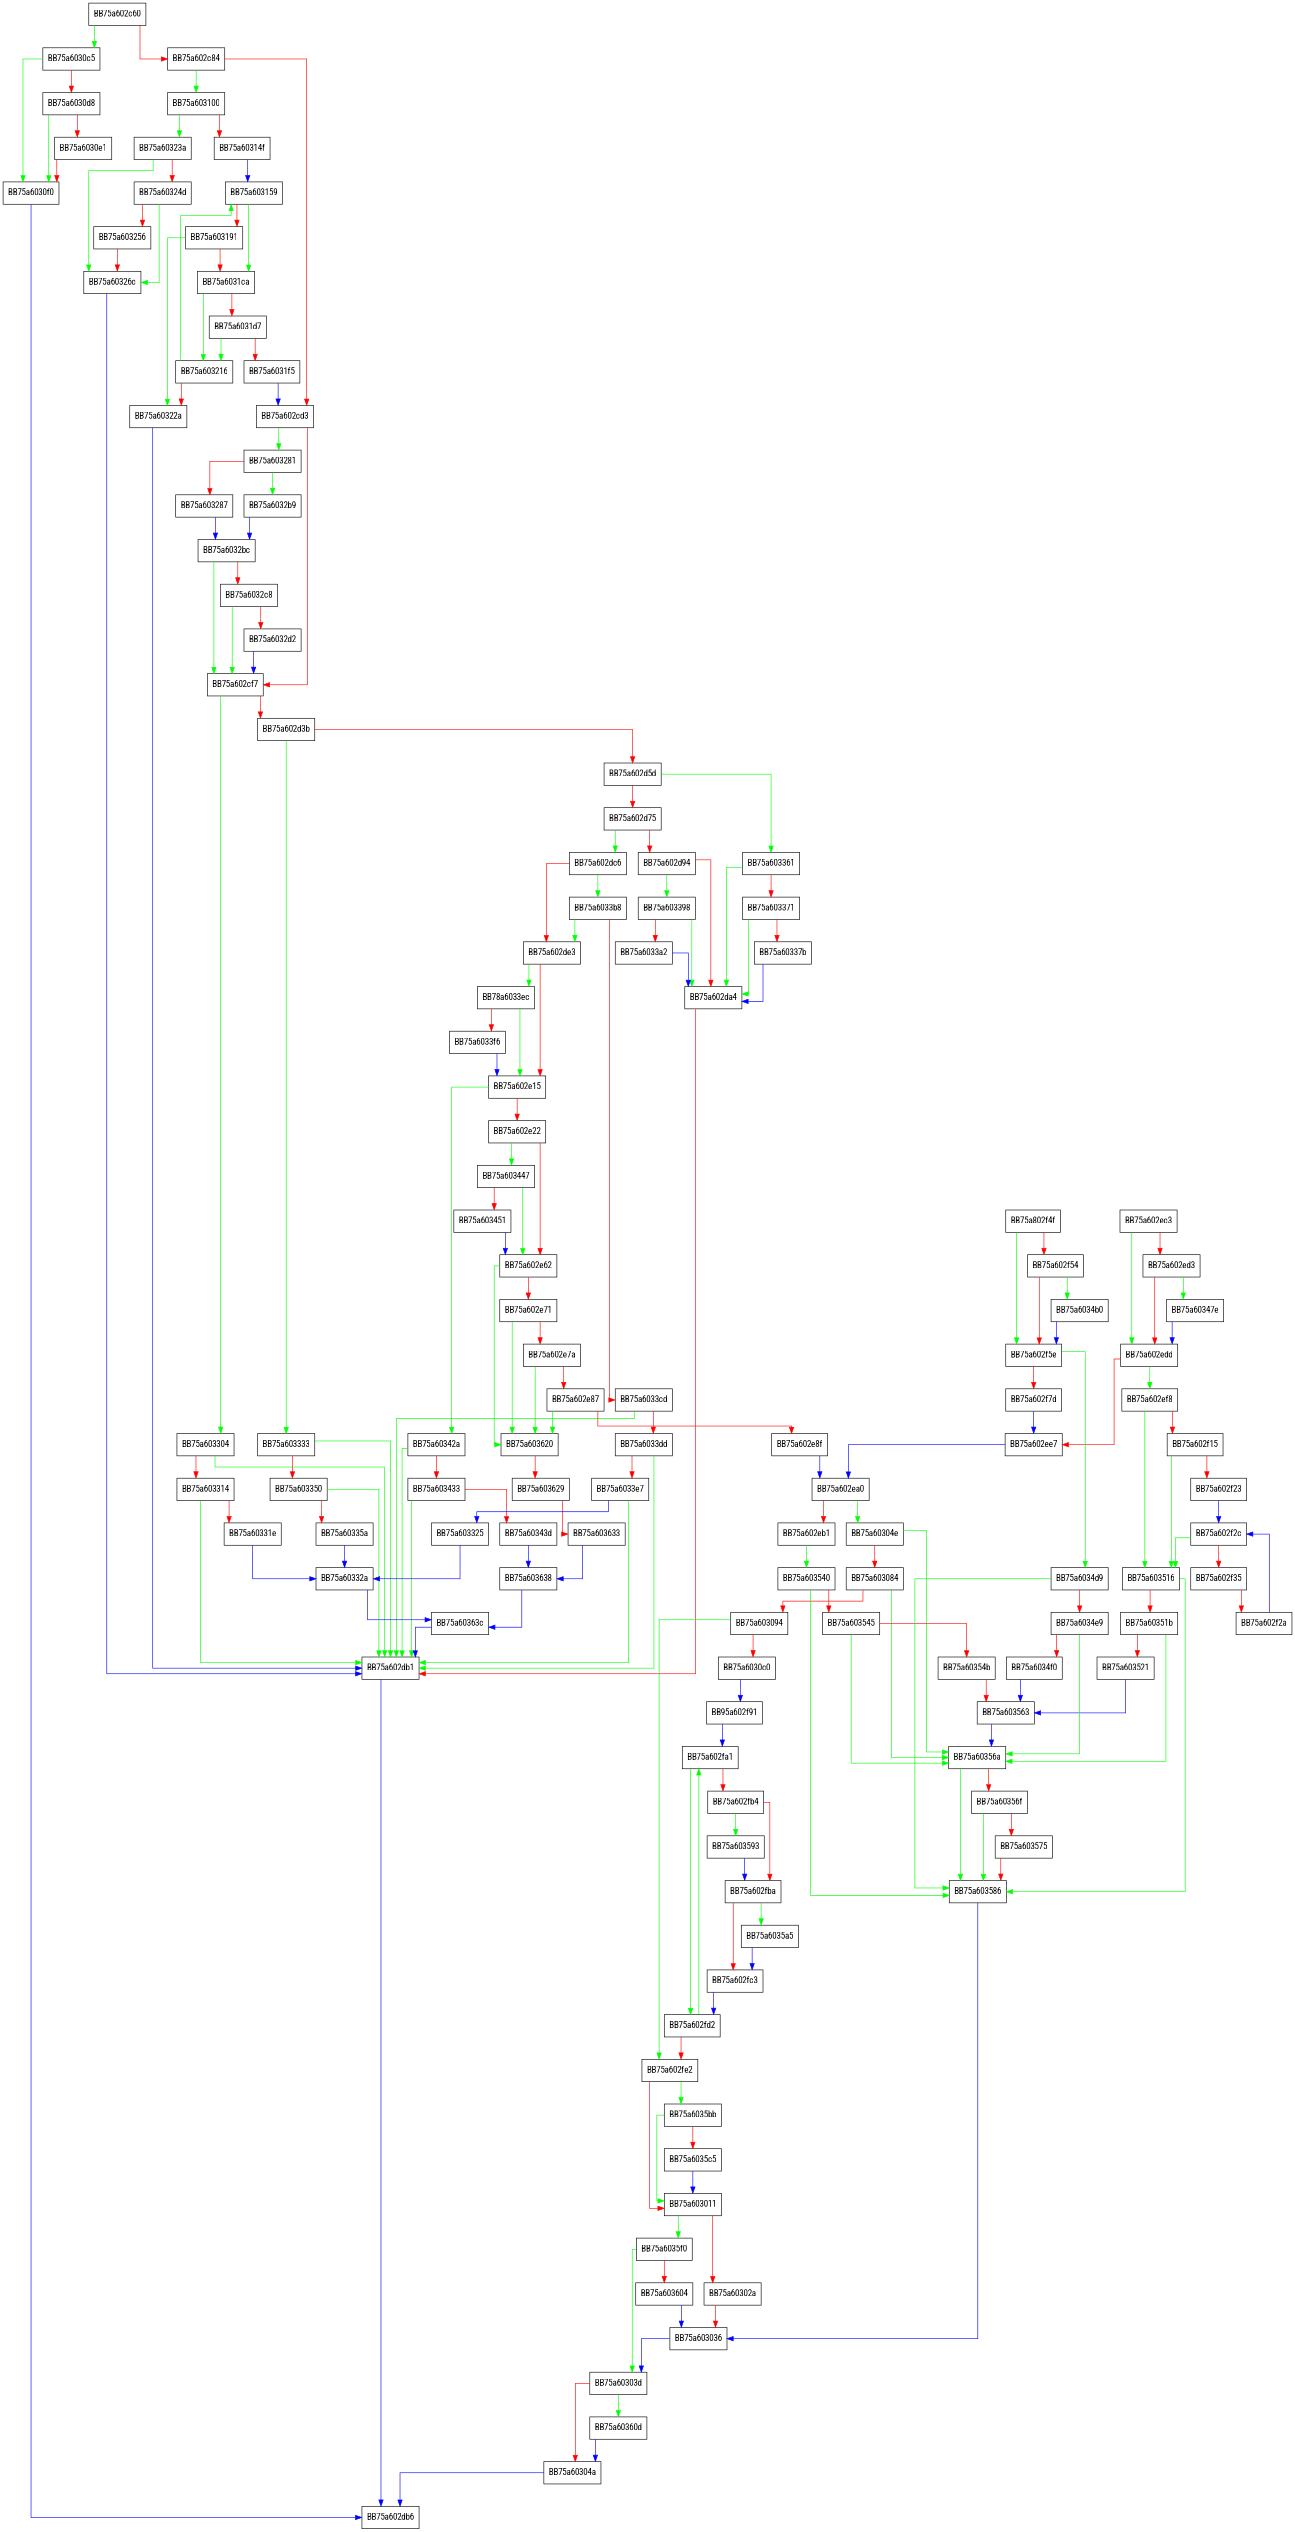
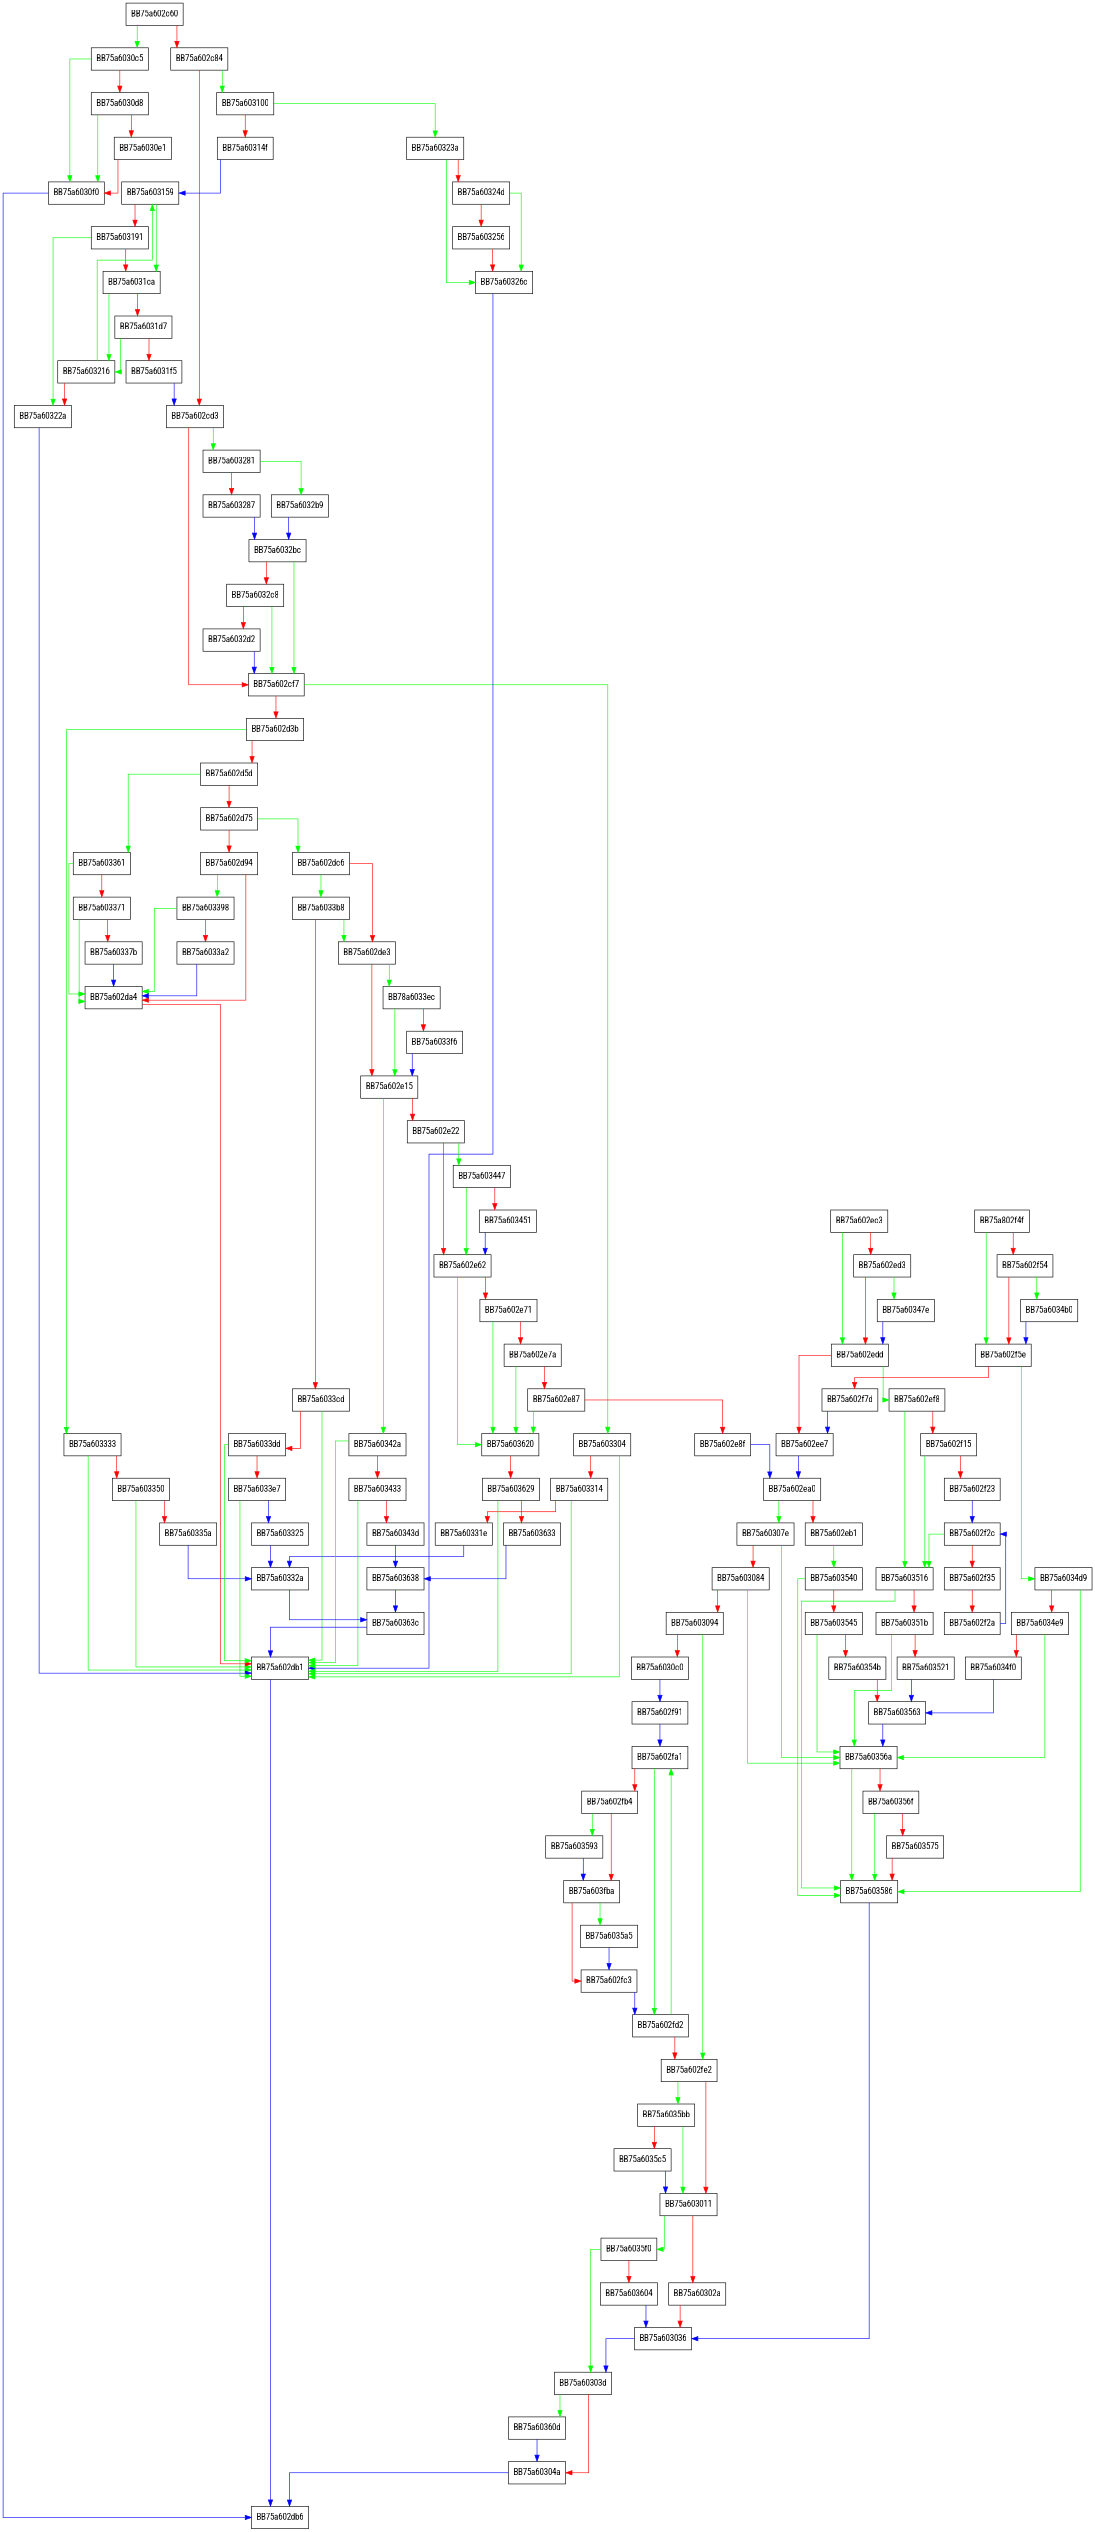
(875, 1534) -> (765, 1534)
none -> (498, 1669)
(734, 1713) -> (660, 1713)
(753, 1892) -> (592, 1892)
